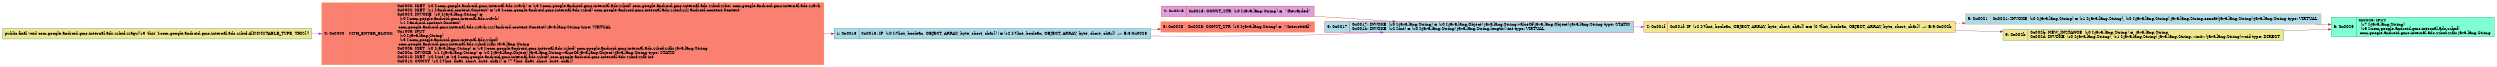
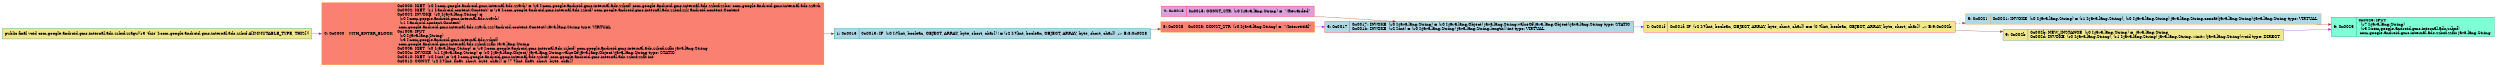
(2306, 30) -> (2306, 30)
(1266, 36) -> (1318, 27)
